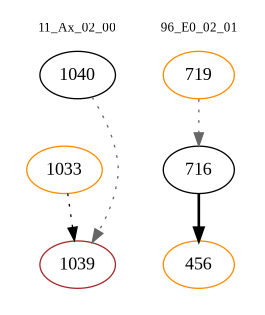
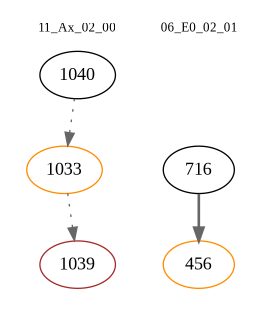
(199, 28) -> (199, 28)
(199, 75) -> none
(118, 163) -> (72, 116)
(70, 210) -> (70, 210)
(199, 211) -> (199, 211)
